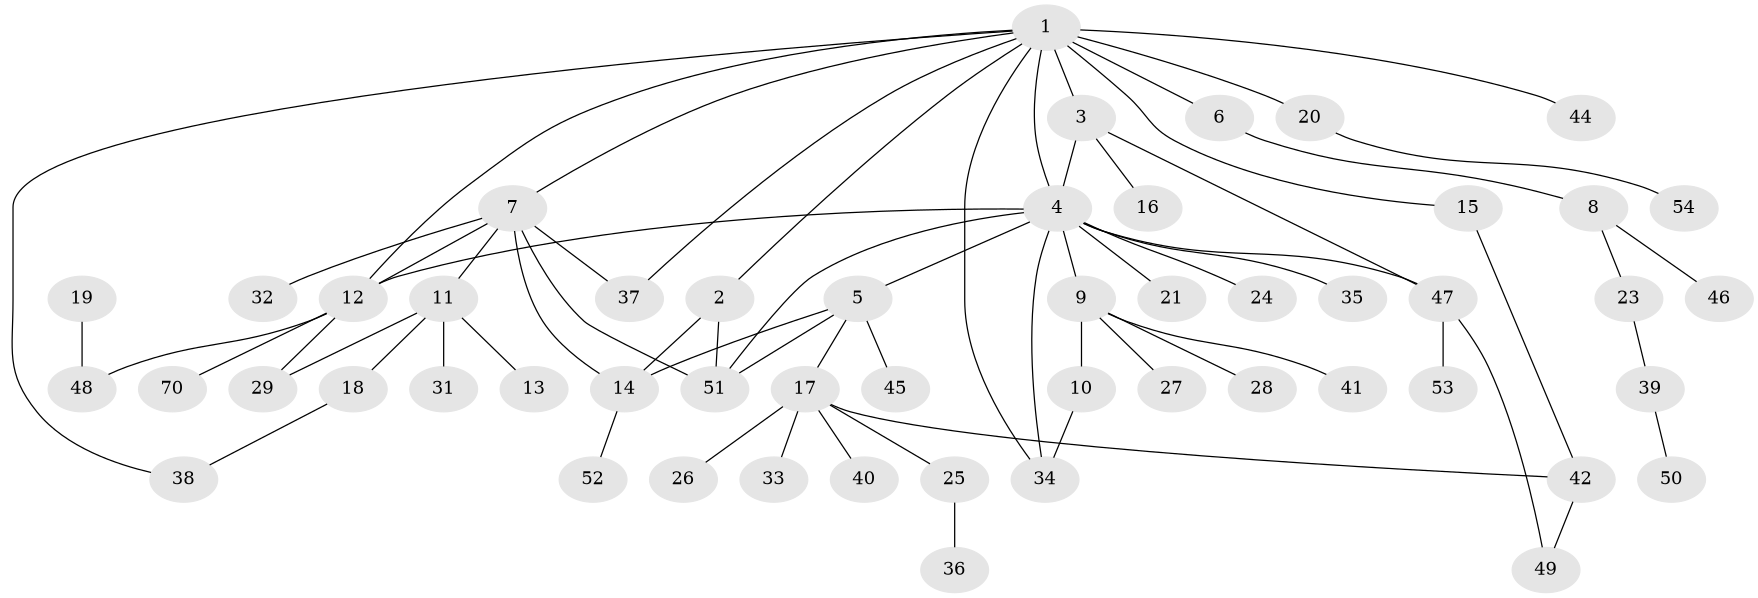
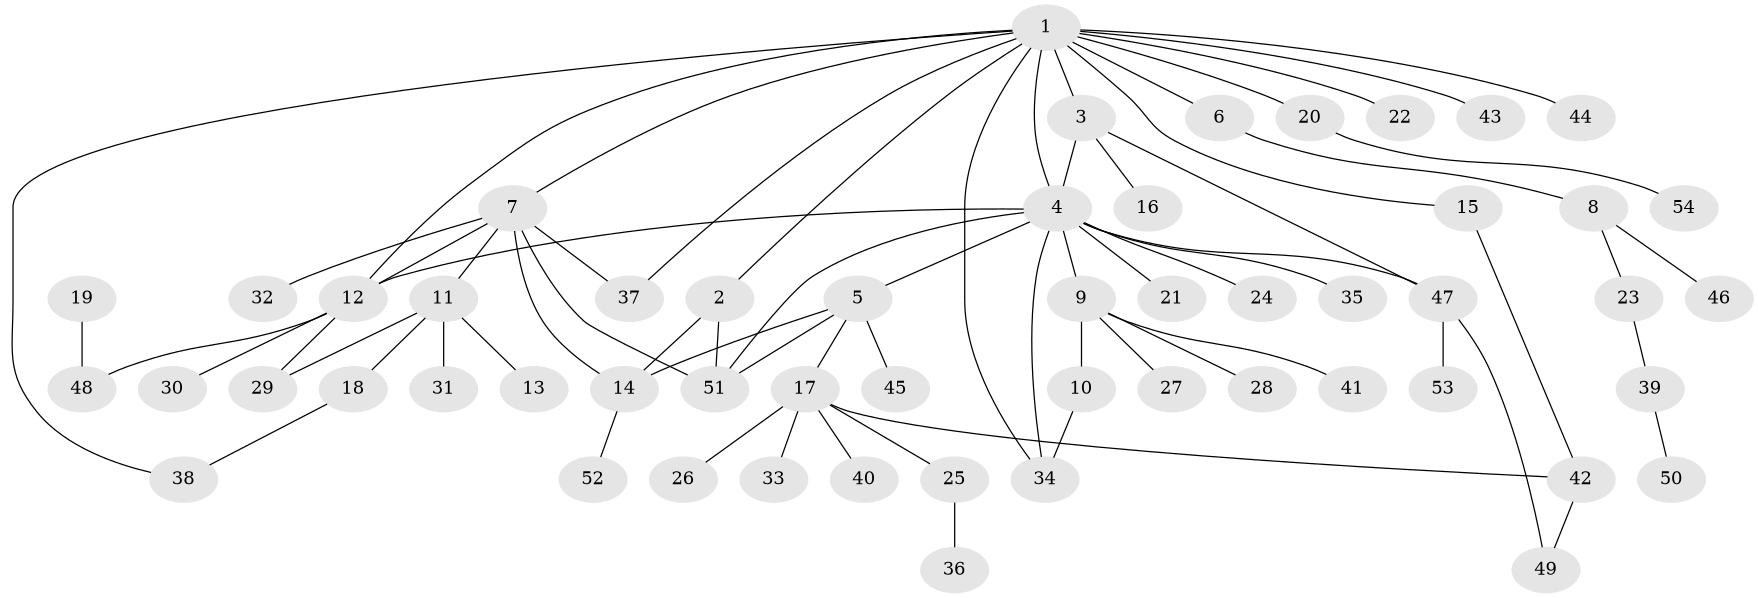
none -> (1400, 118)
none -> (1491, 118)
(172, 389) -> (172, 389)
